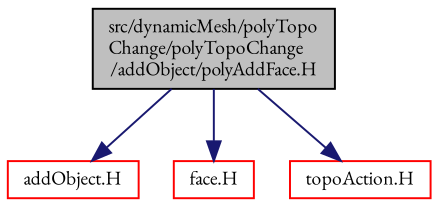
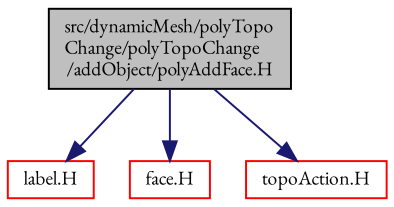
(73, 180) -> (51, 180)
